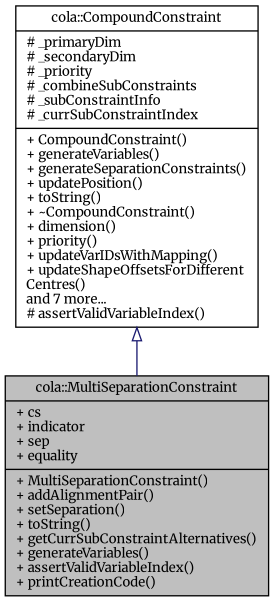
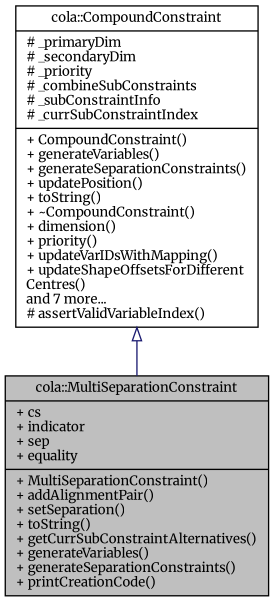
(105, 568) -> (126, 568)
